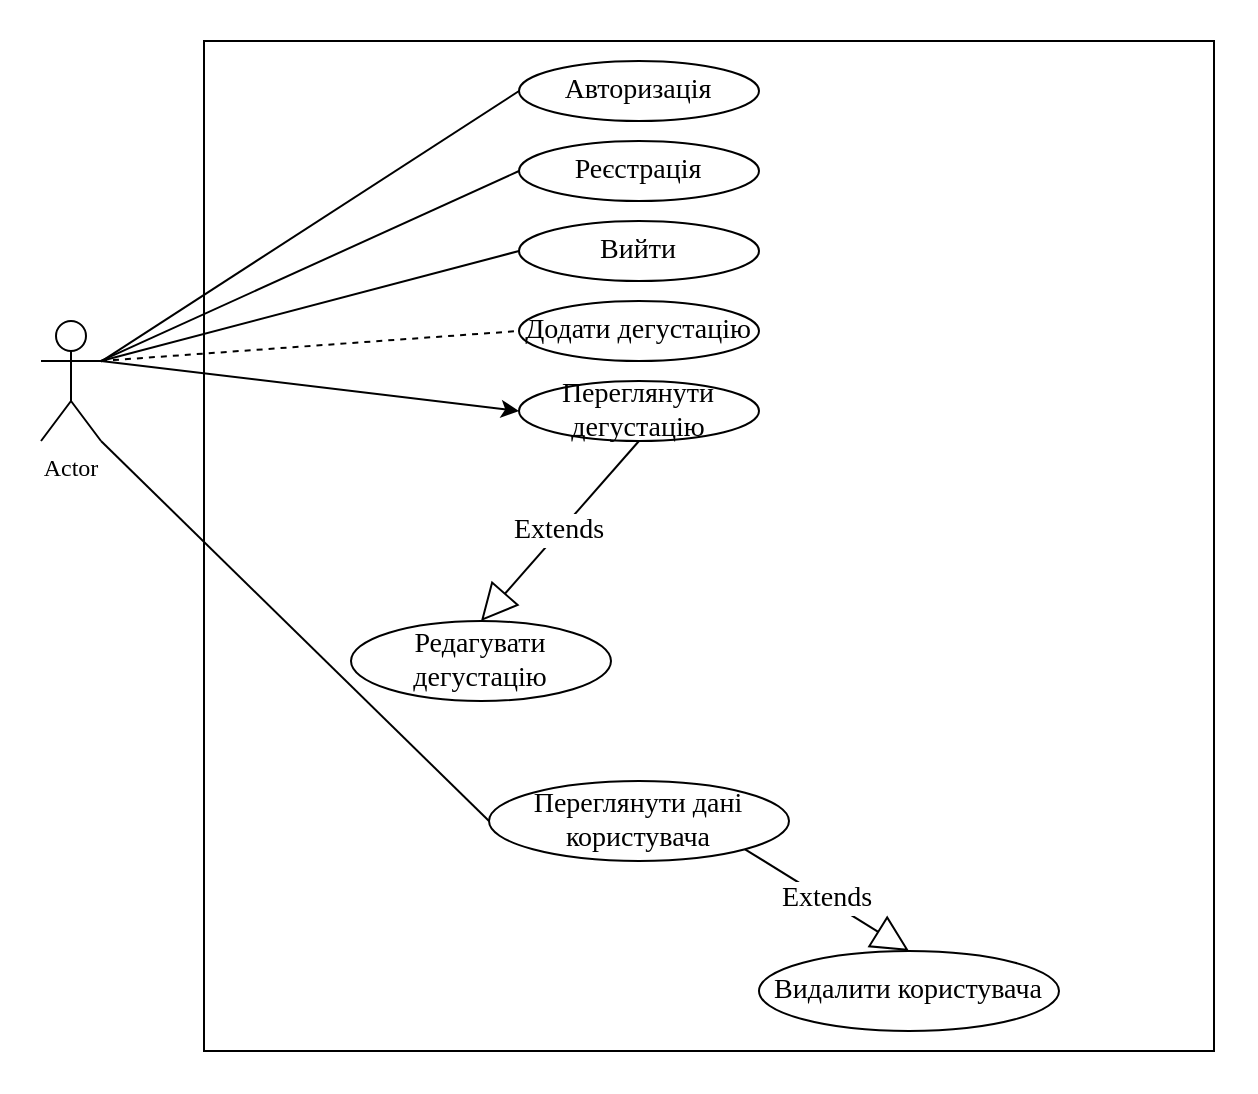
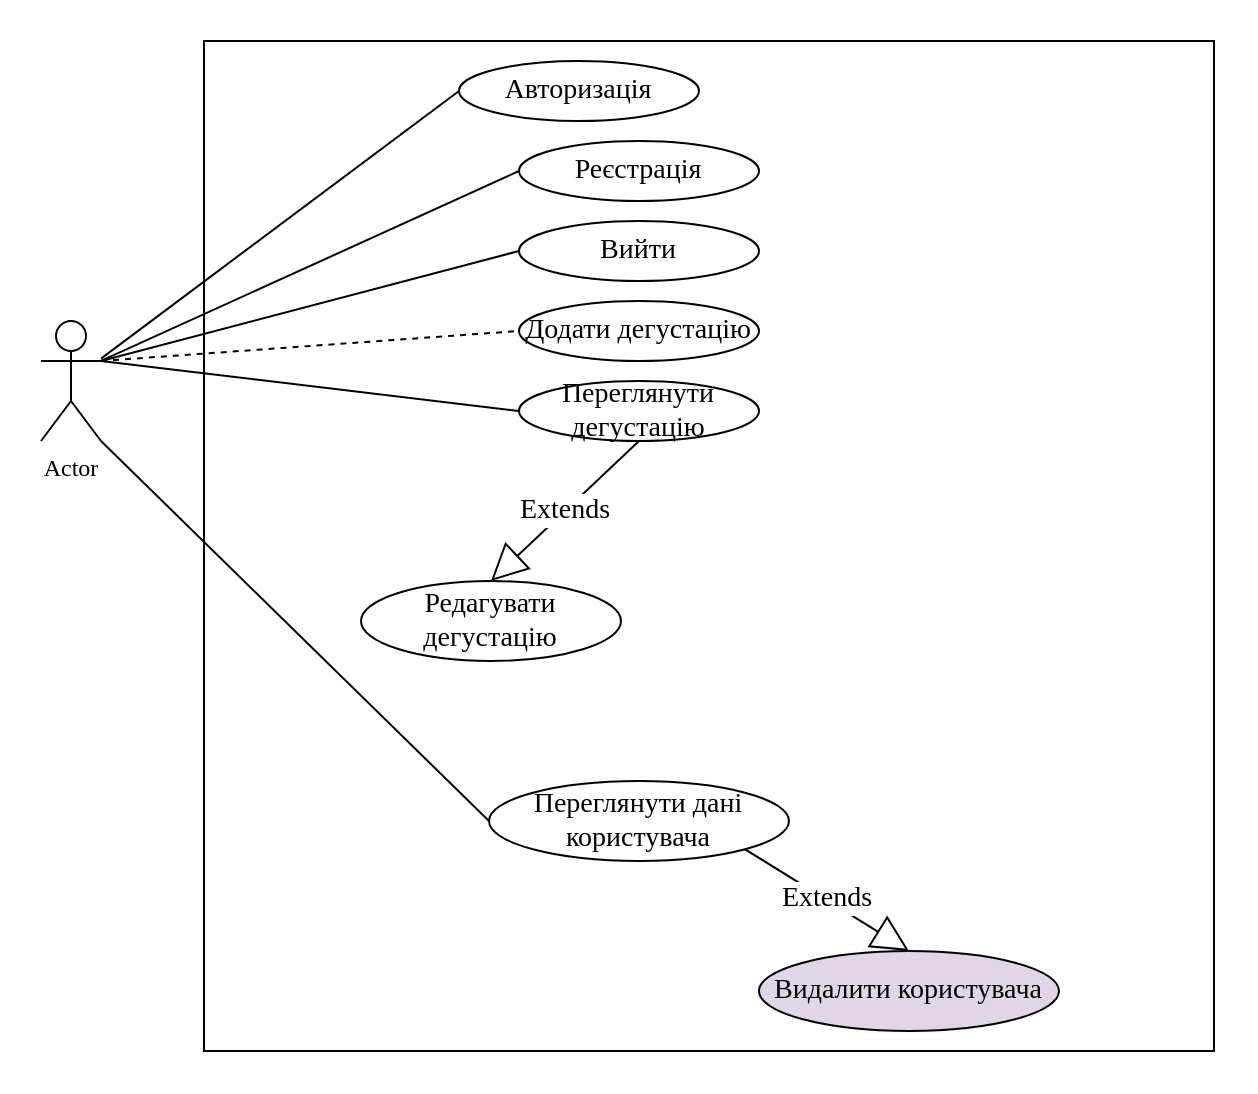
(639, 91) -> (579, 91)
(504, 409) -> (509, 410)
(481, 661) -> (491, 621)
(909, 991) -> (909, 991)
